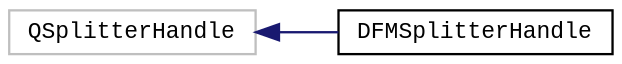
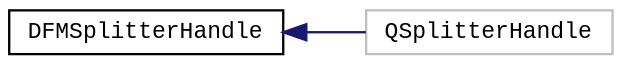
(309, 32) -> (336, 32)
